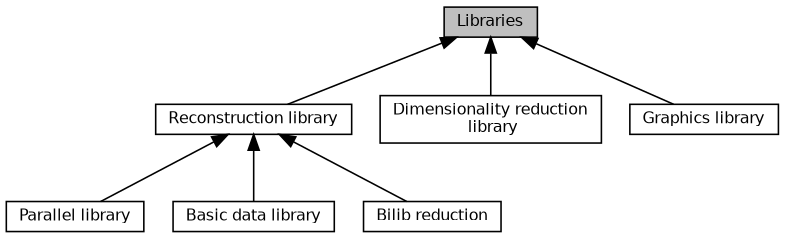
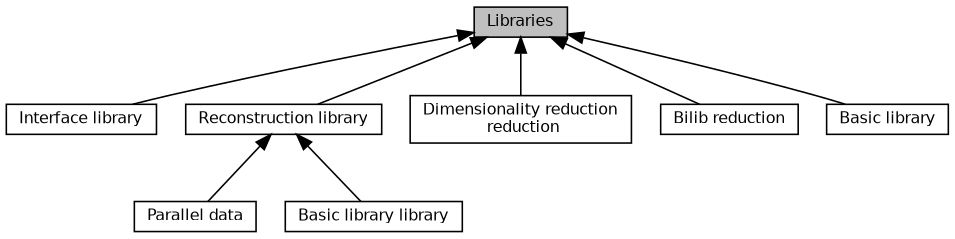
none -> (81, 119)
(491, 119) -> (521, 119)
(704, 119) -> (887, 119)
(350, 172) -> (632, 74)
(75, 217) -> (195, 217)
(254, 217) -> (374, 217)
